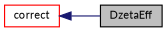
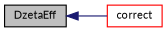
(86, 16) -> (93, 16)
